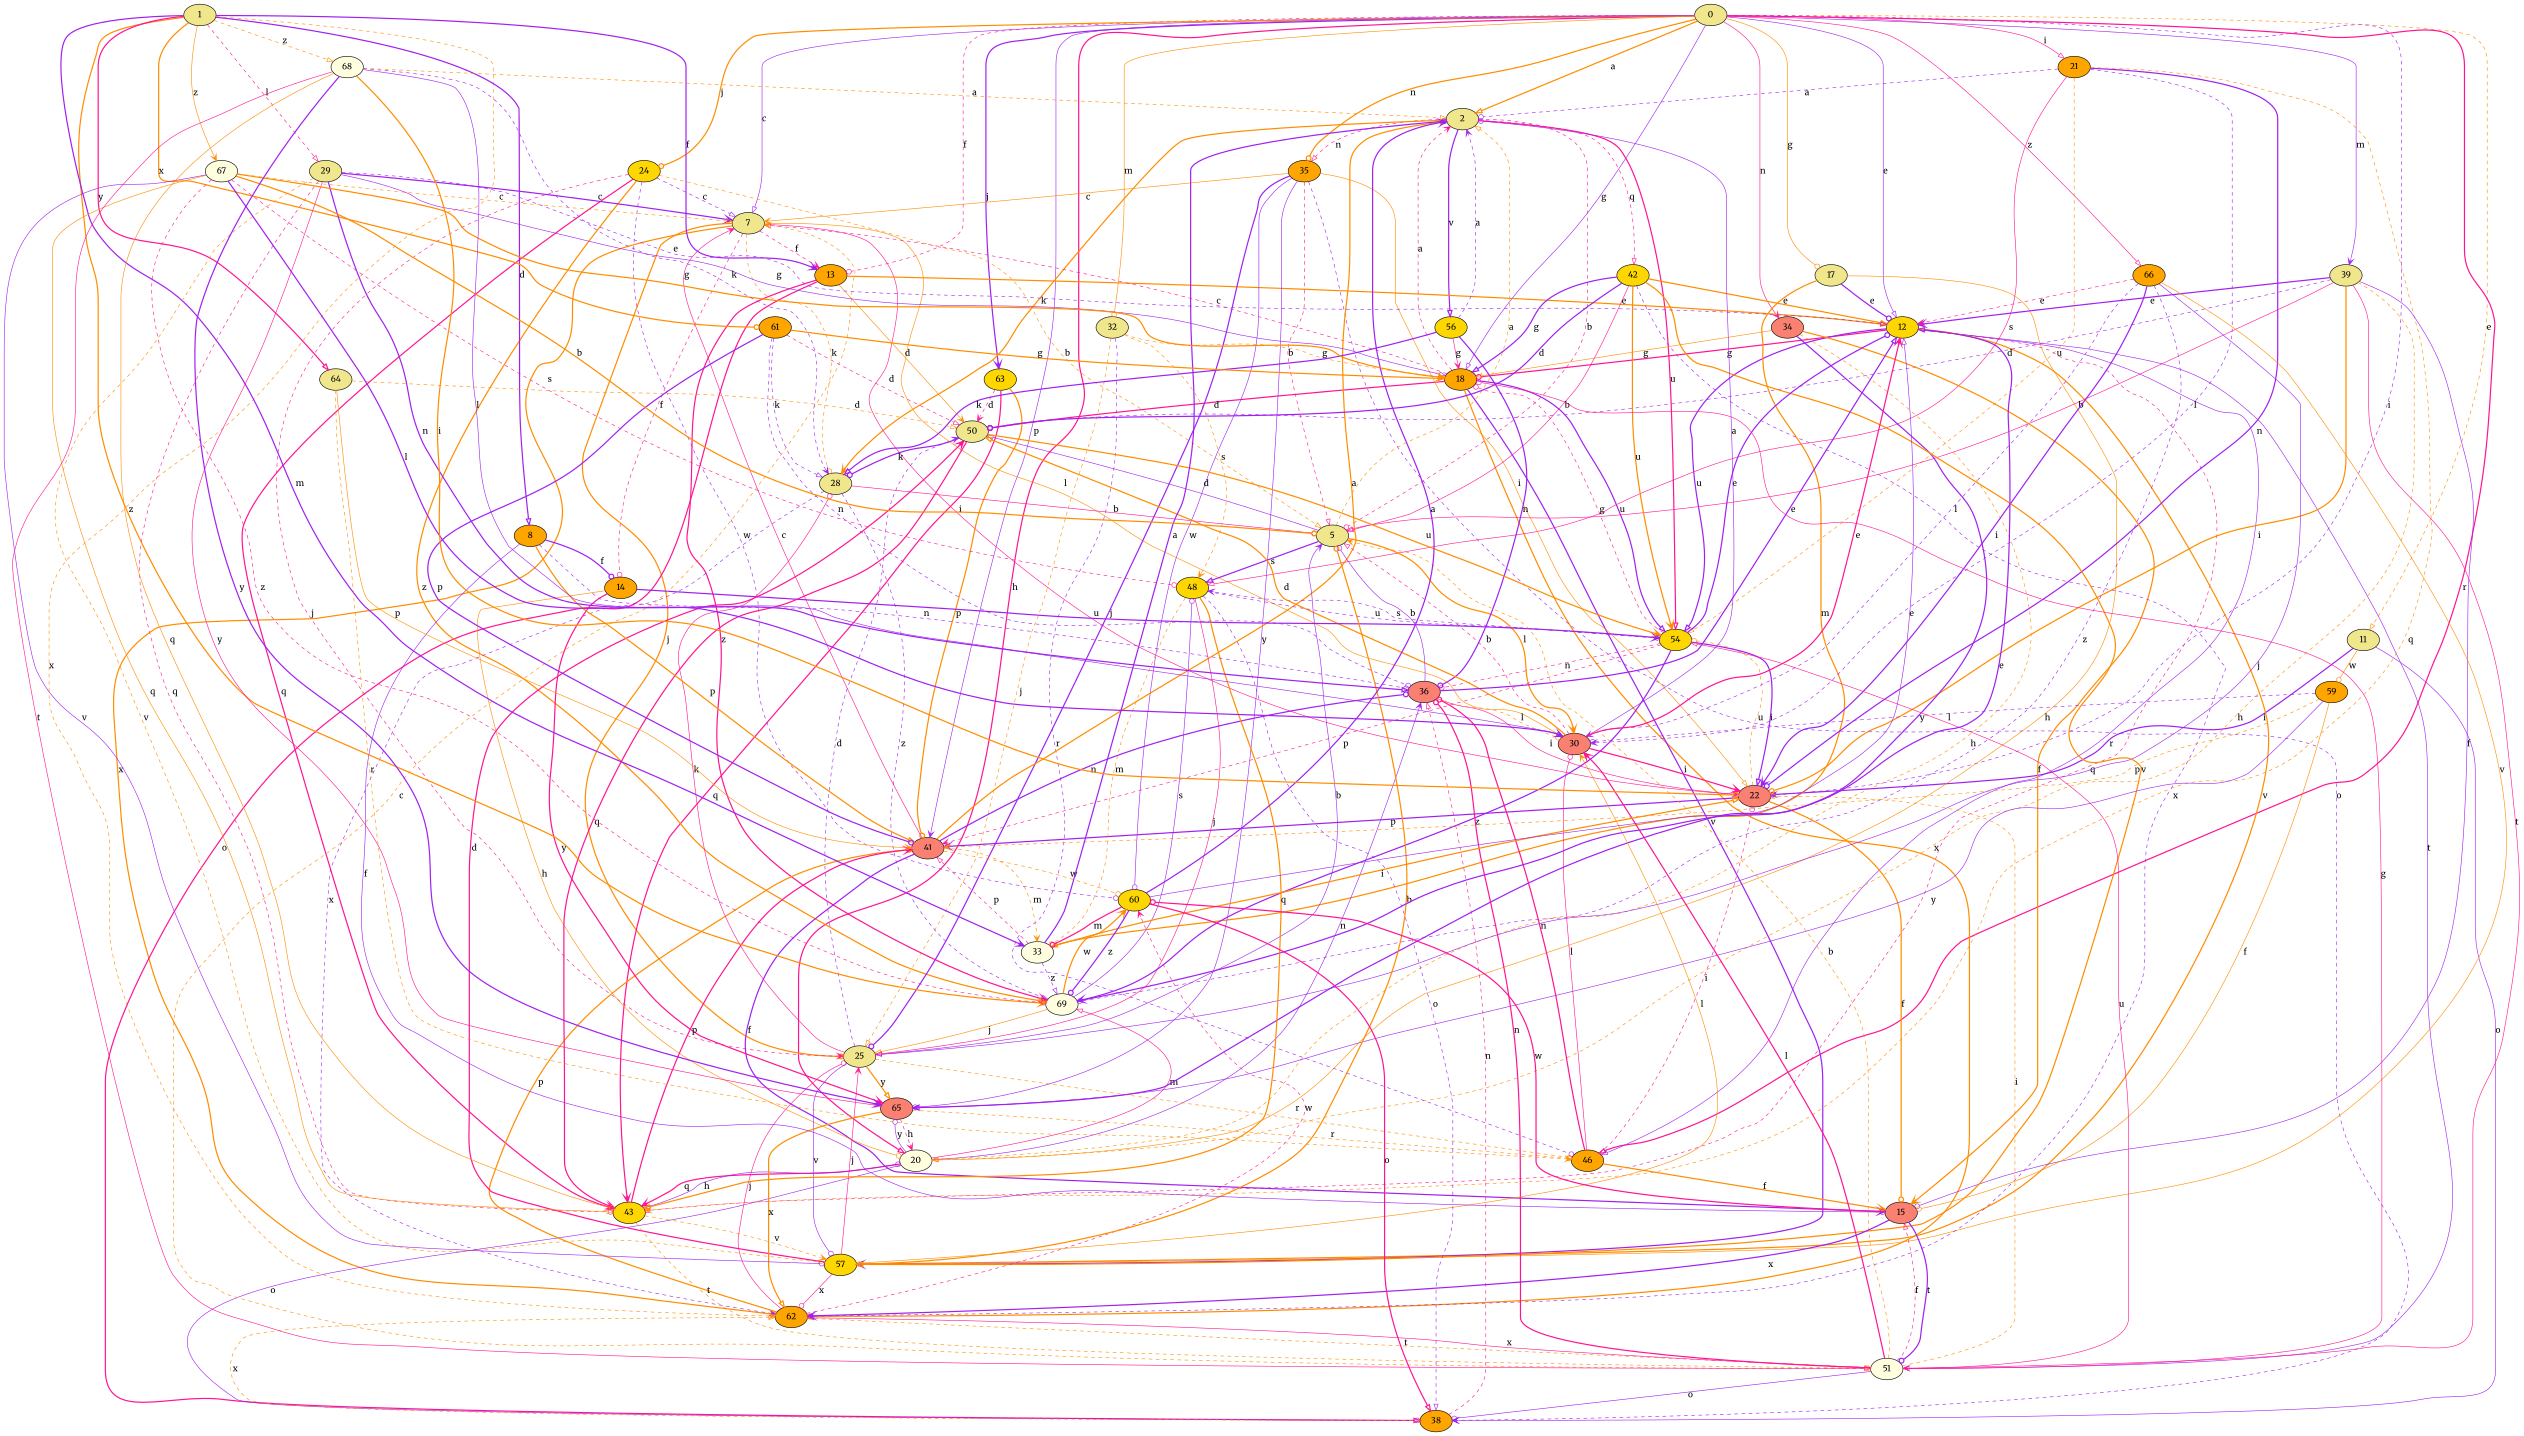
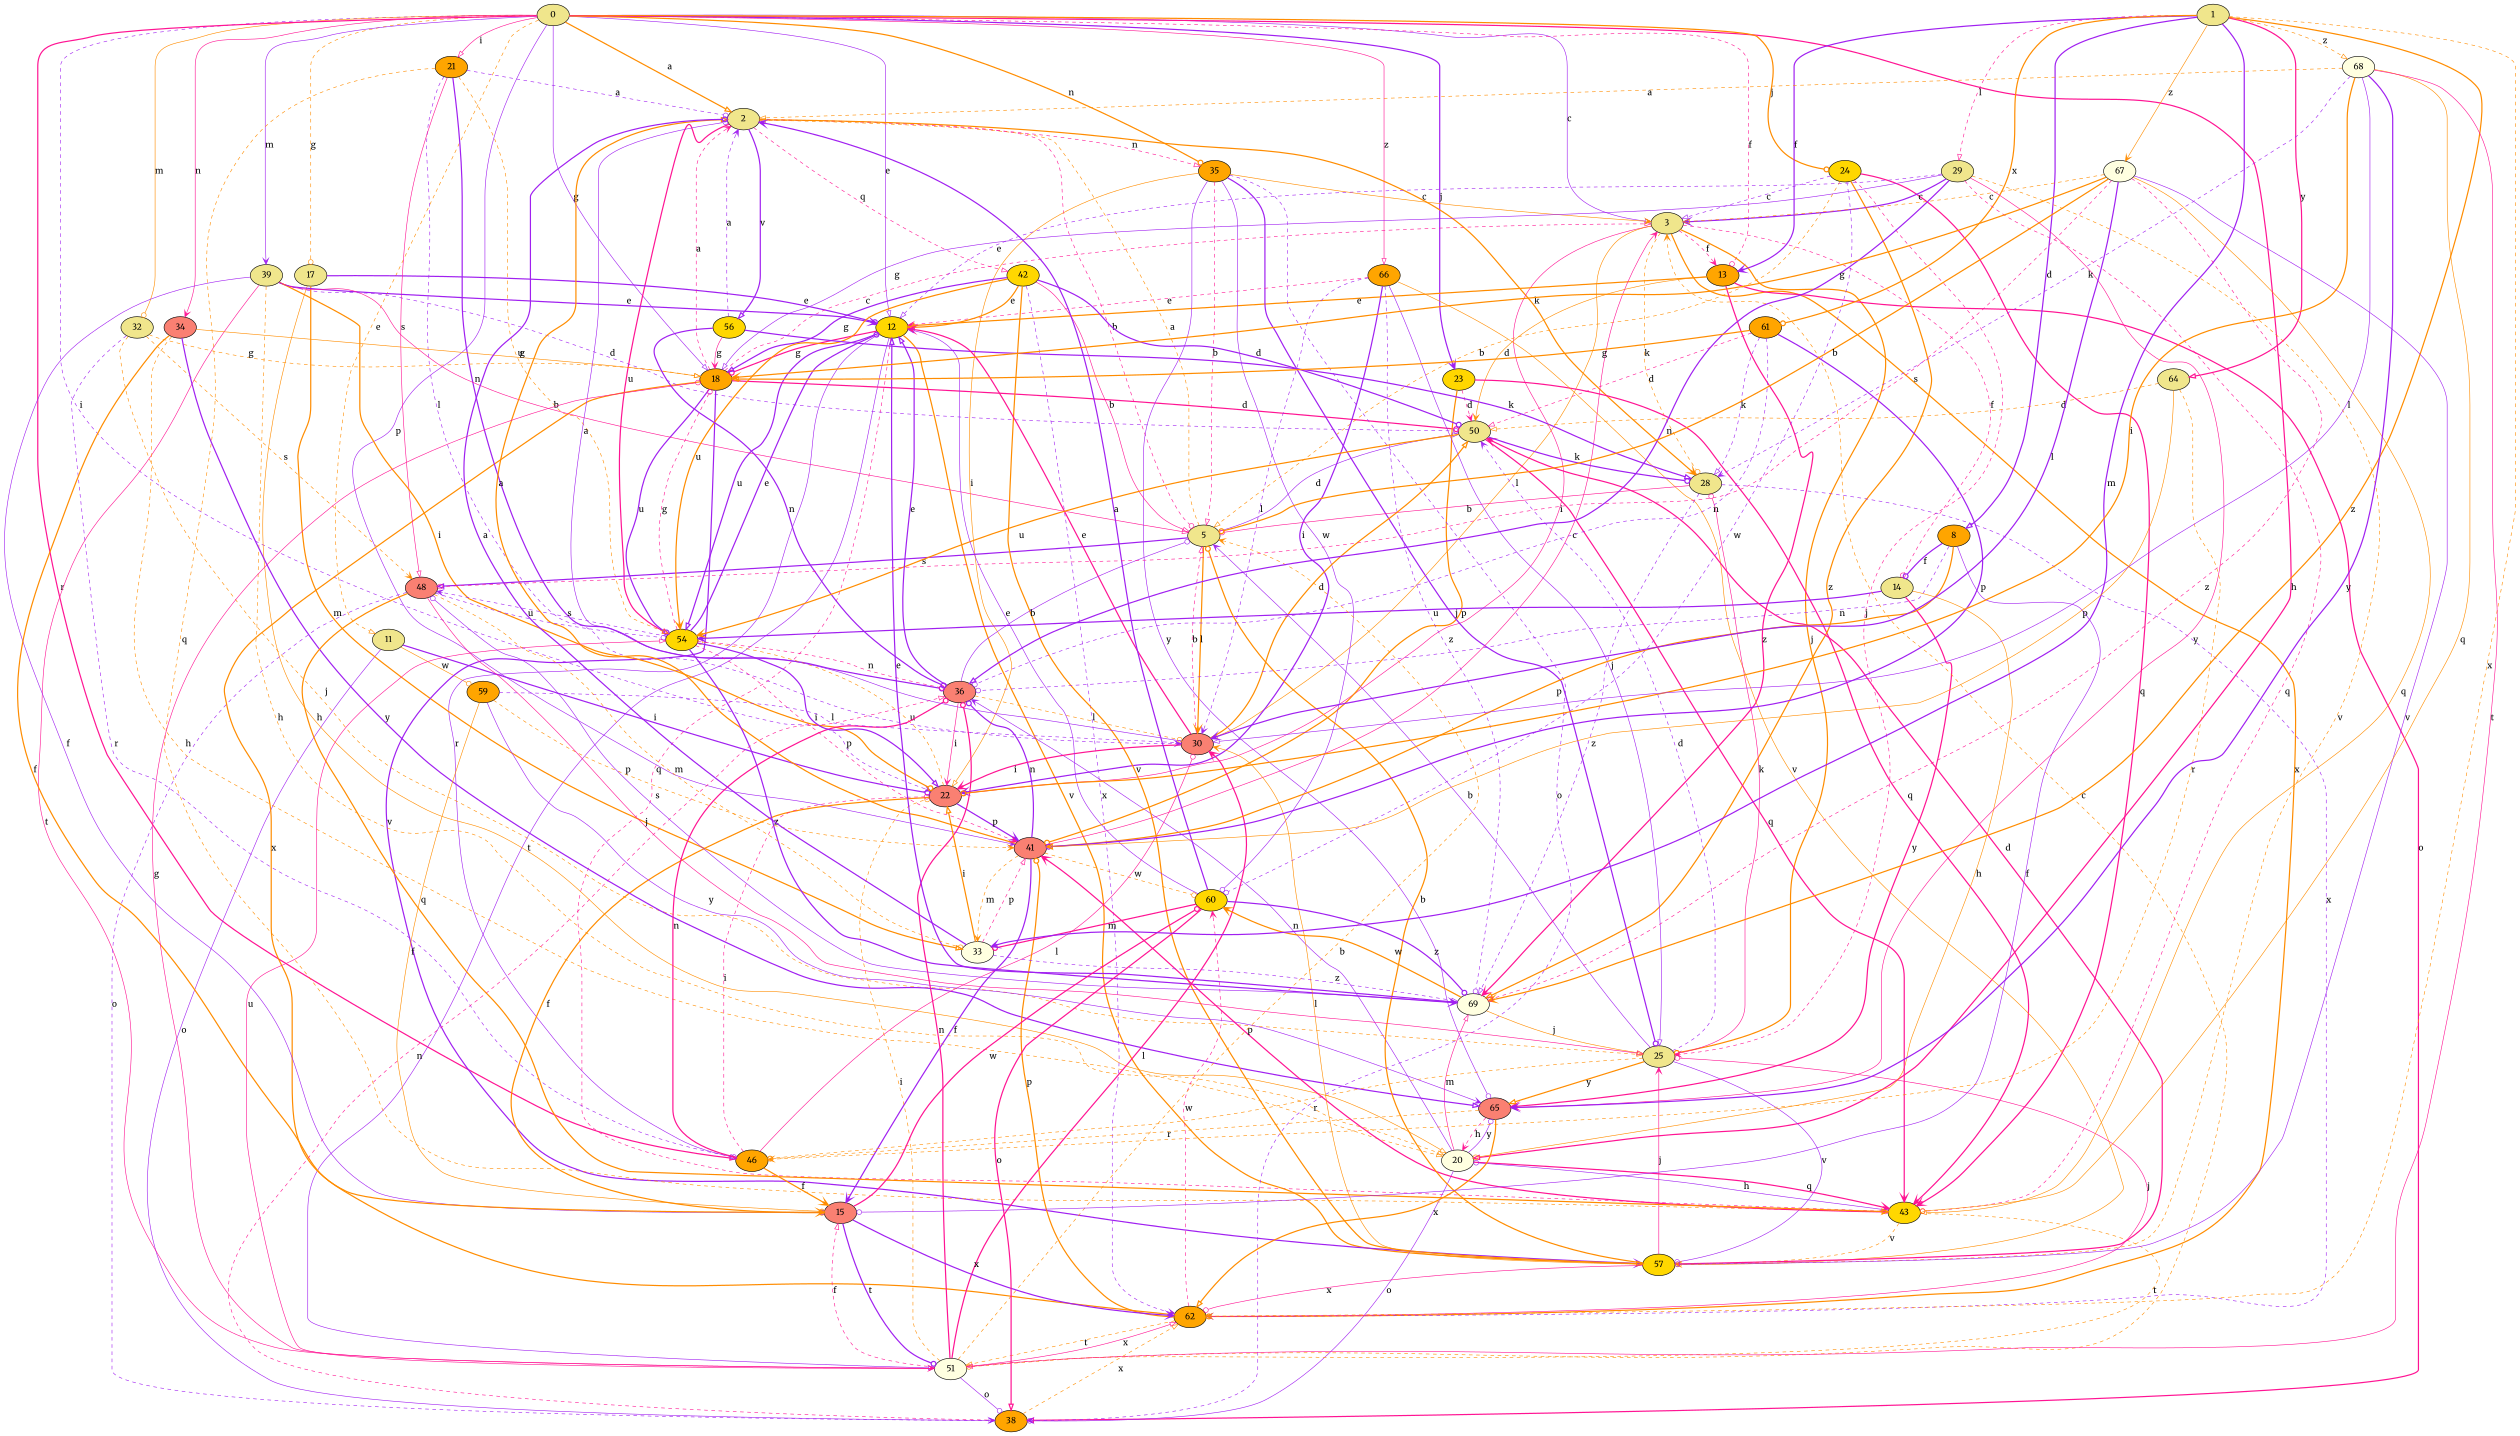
(1787, 129) -> (324, 47)
(748, 223) -> (1667, 223)
(1000, 380) -> (1459, 380)
(2219, 454) -> (523, 540)
(1601, 474) -> (639, 506)
(621, 588) -> (1897, 588)
(1192, 588) -> (421, 588)
